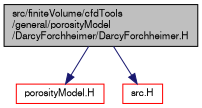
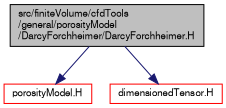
(143, 94) -> (166, 94)
